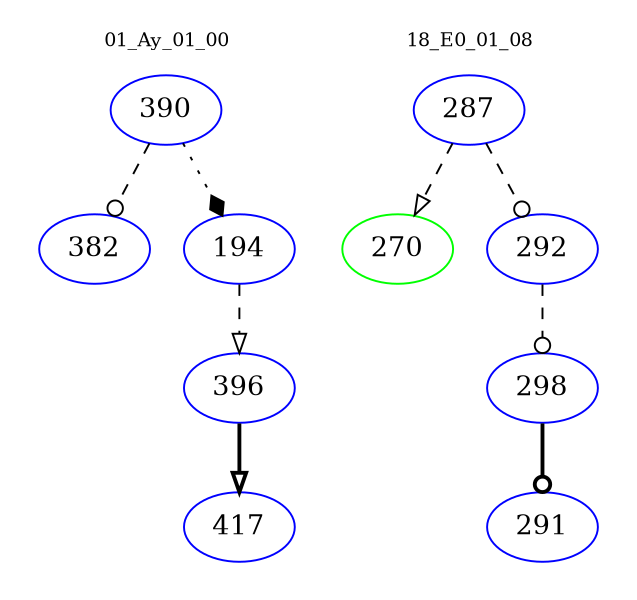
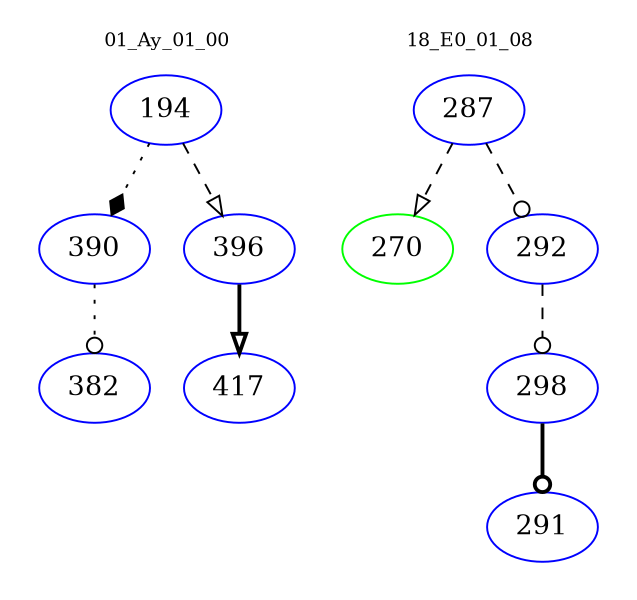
(197, 169) -> (136, 169)
(134, 172) -> (95, 311)
